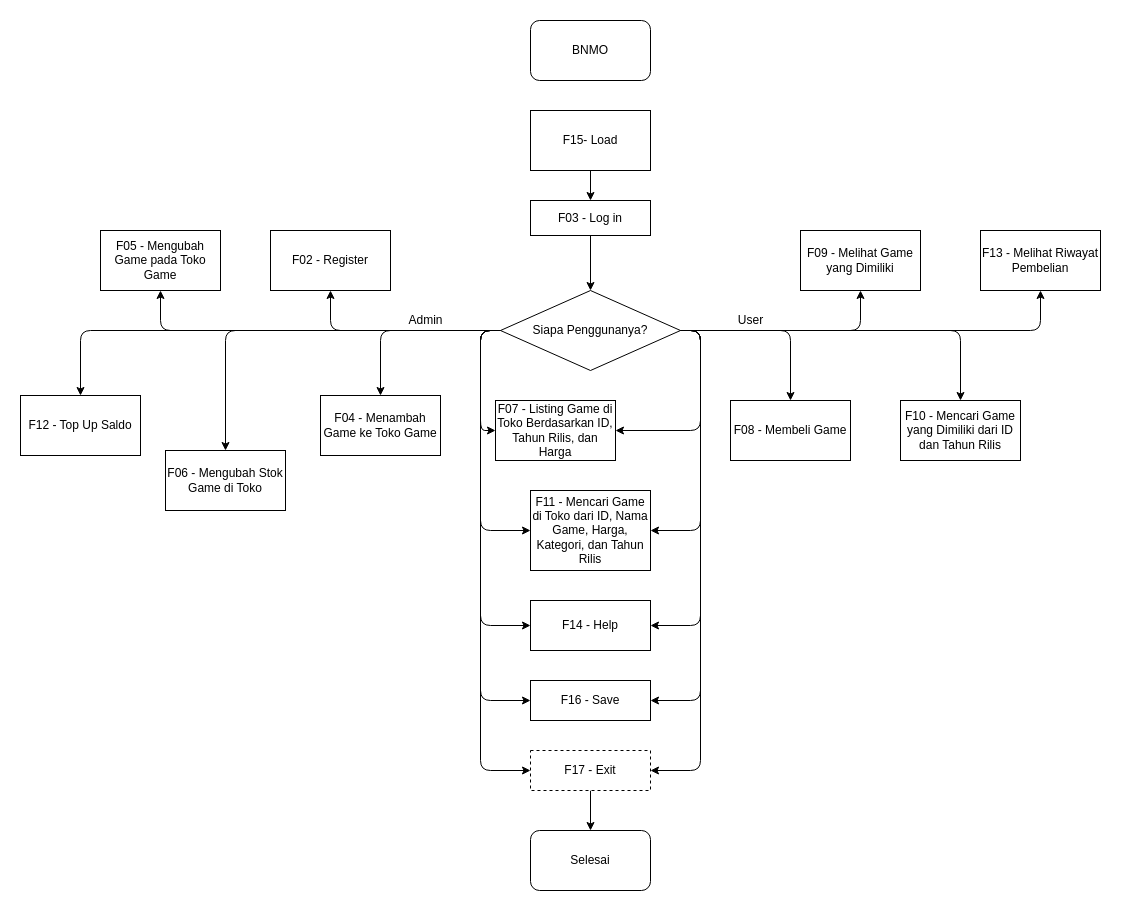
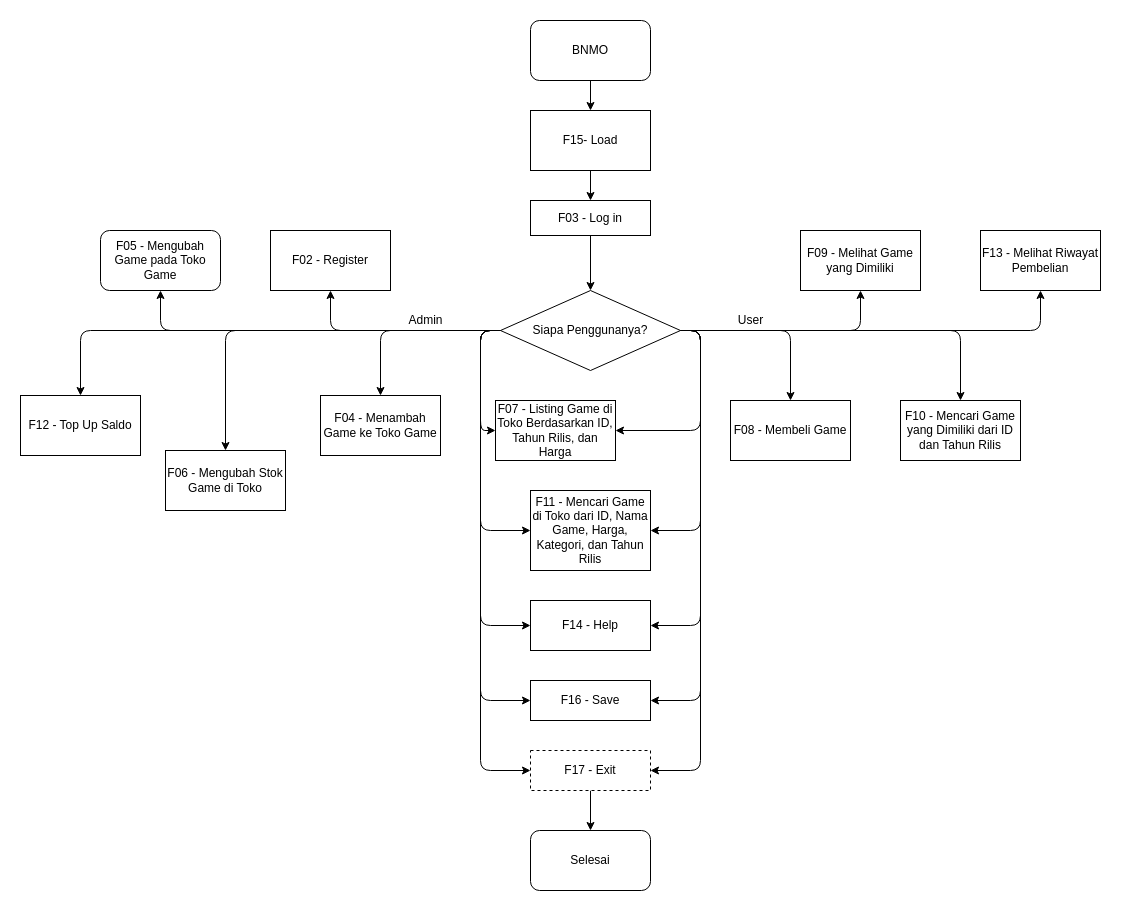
none -> (591, 92)
(161, 261) -> (161, 261)
